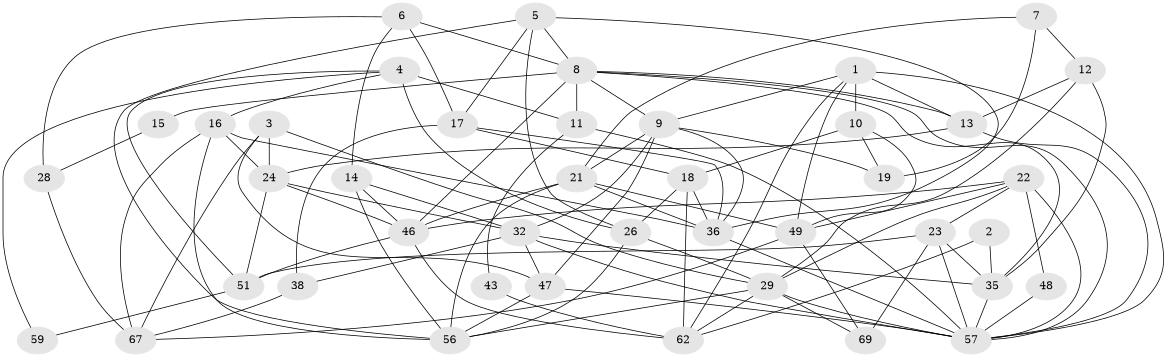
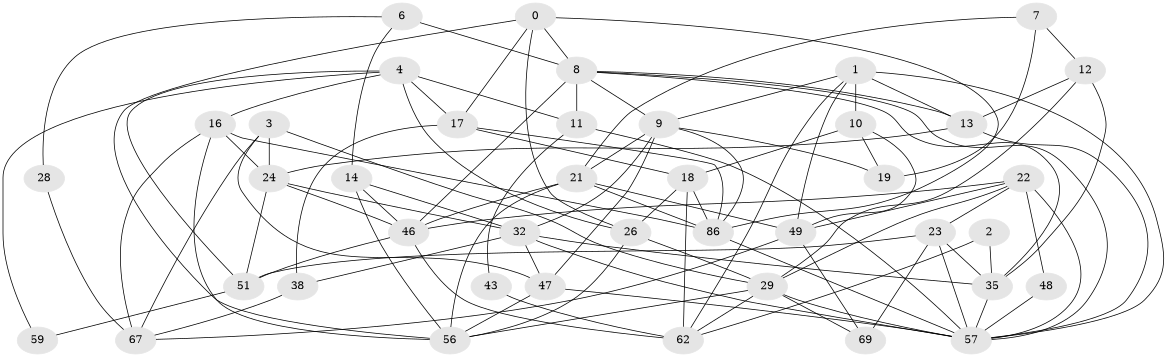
(536, 16) -> (536, 16)
(433, 69) -> (429, 98)
(158, 124) -> none
(713, 232) -> (713, 232)
